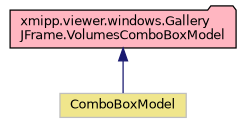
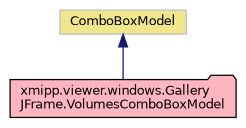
(123, 77) -> (123, 63)
